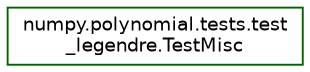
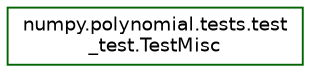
(155, 36) -> (155, 36)
